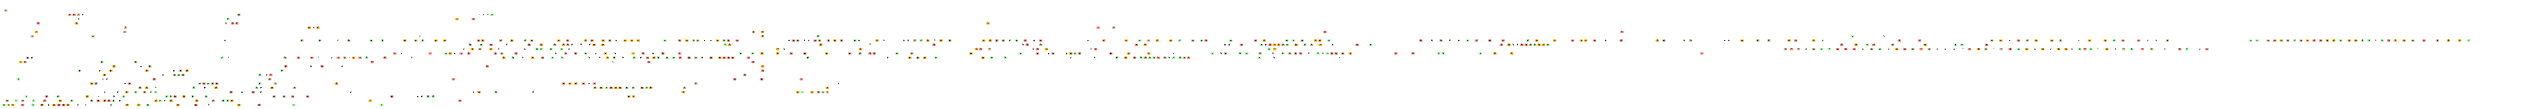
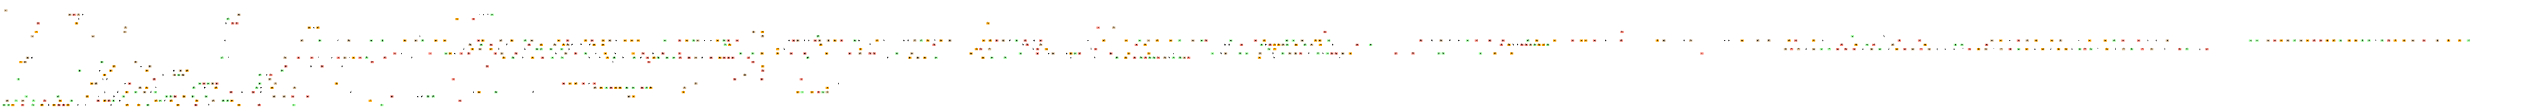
(1259, 58) -> (1259, 58)
(47, 96) -> none
(92, 101) -> none
